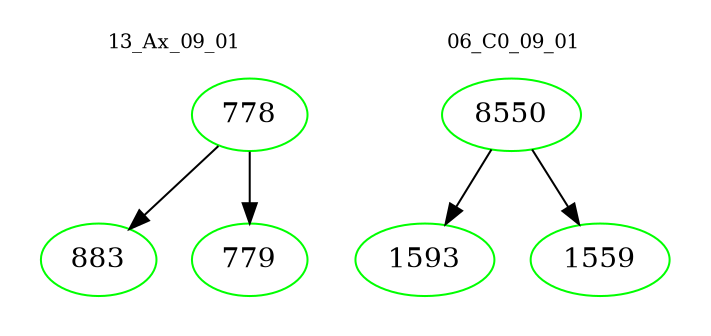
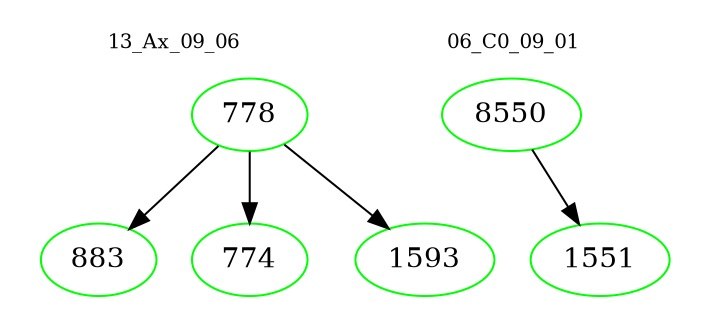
(174, 43) -> (174, 43)
(474, 178) -> (311, 166)
(250, 260) -> (250, 260)
(600, 260) -> (600, 260)
